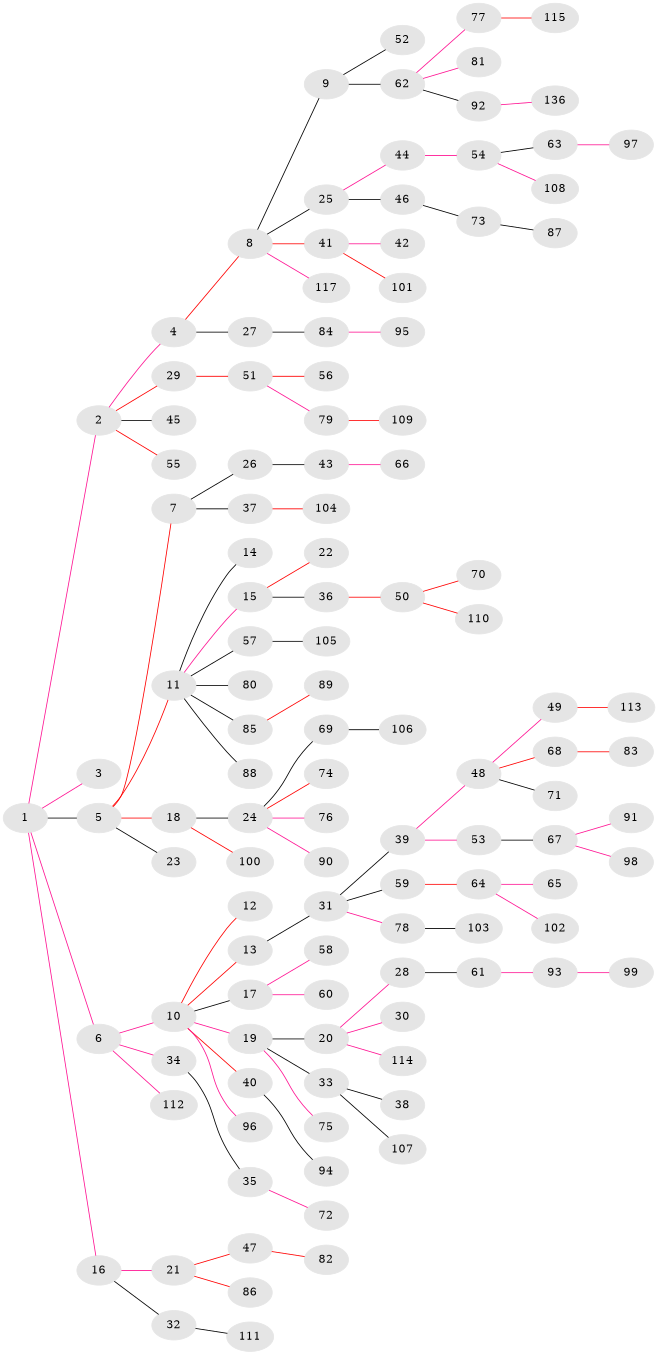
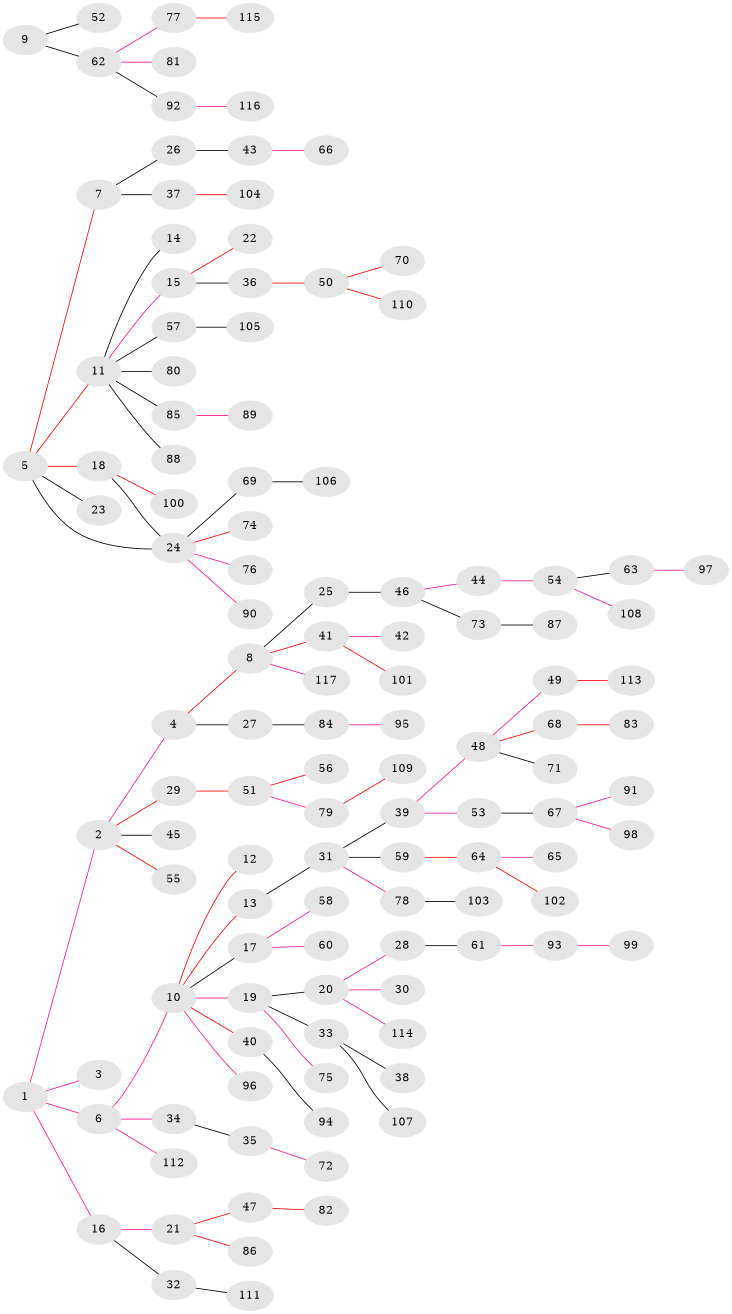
(555, 101) -> (250, 106)
(288, 164) -> none
(365, 177) -> (441, 587)
(288, 708) -> (212, 416)
(62, 818) -> (81, 534)
(517, 906) -> (517, 879)
